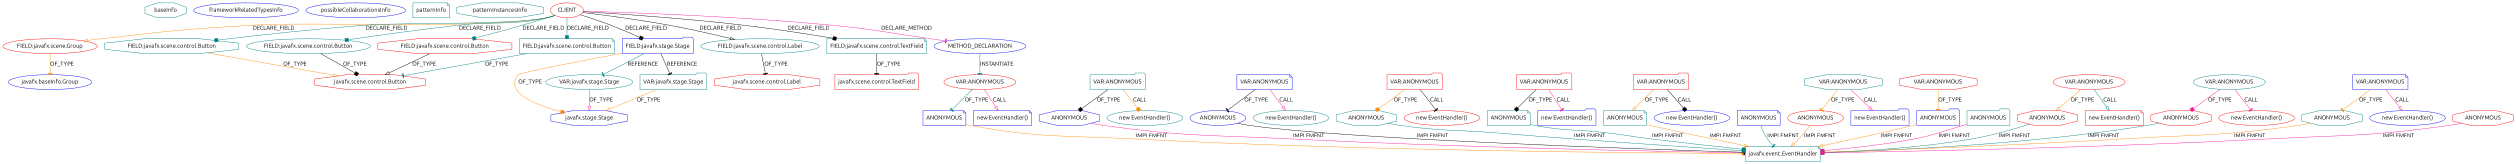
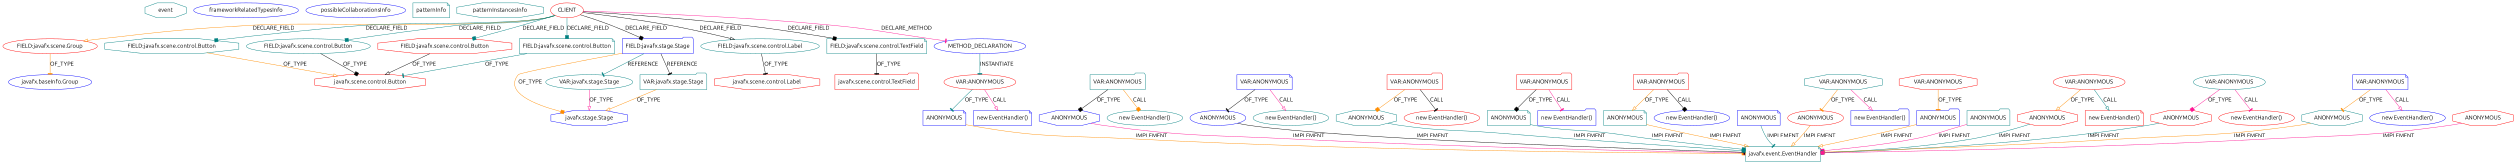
(166, 10) -> (166, 10)
